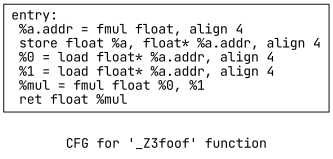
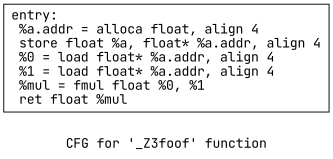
(128, 30) -> (135, 30)
